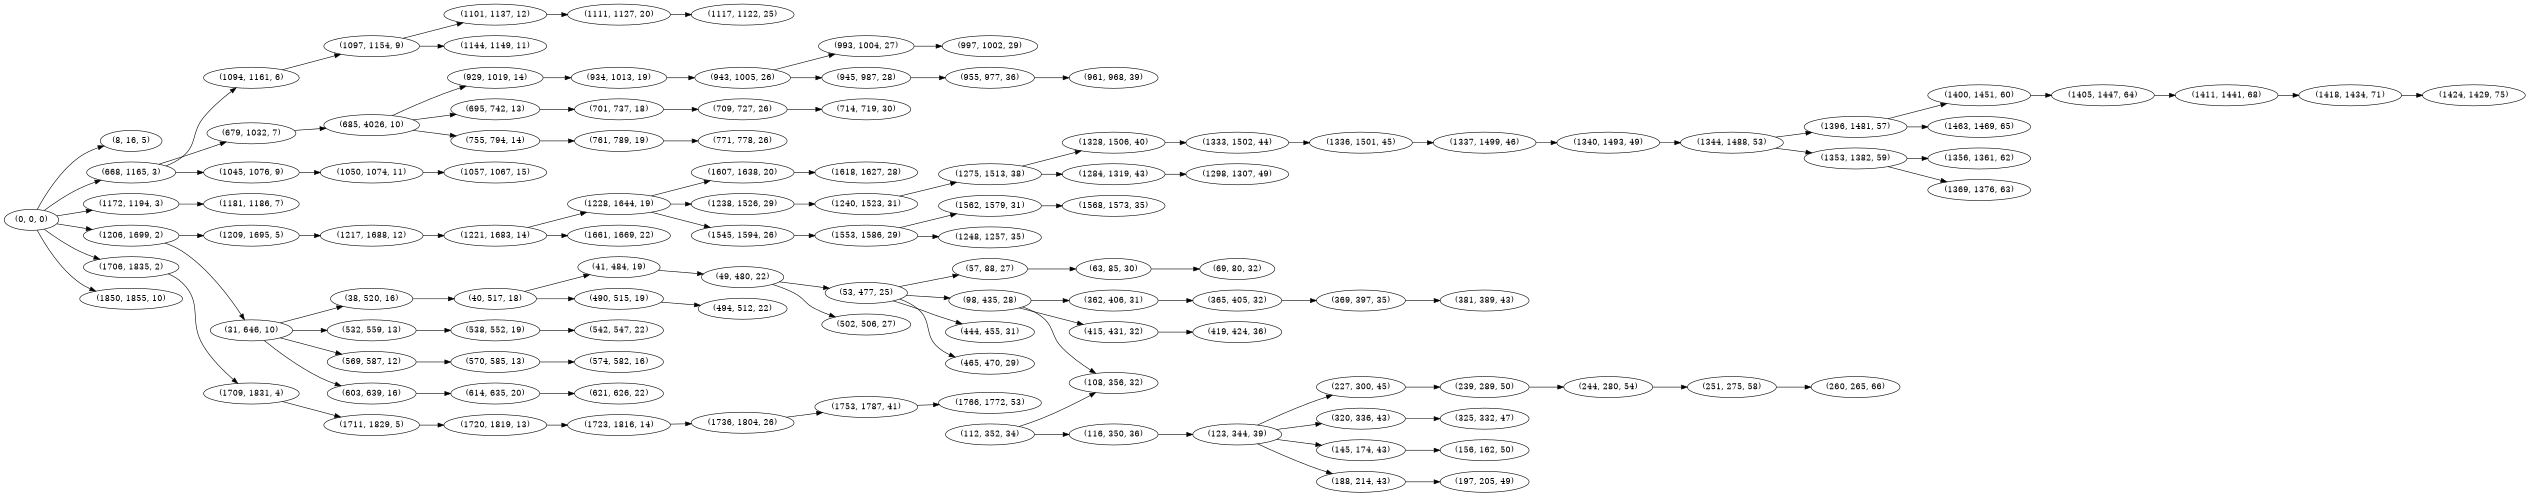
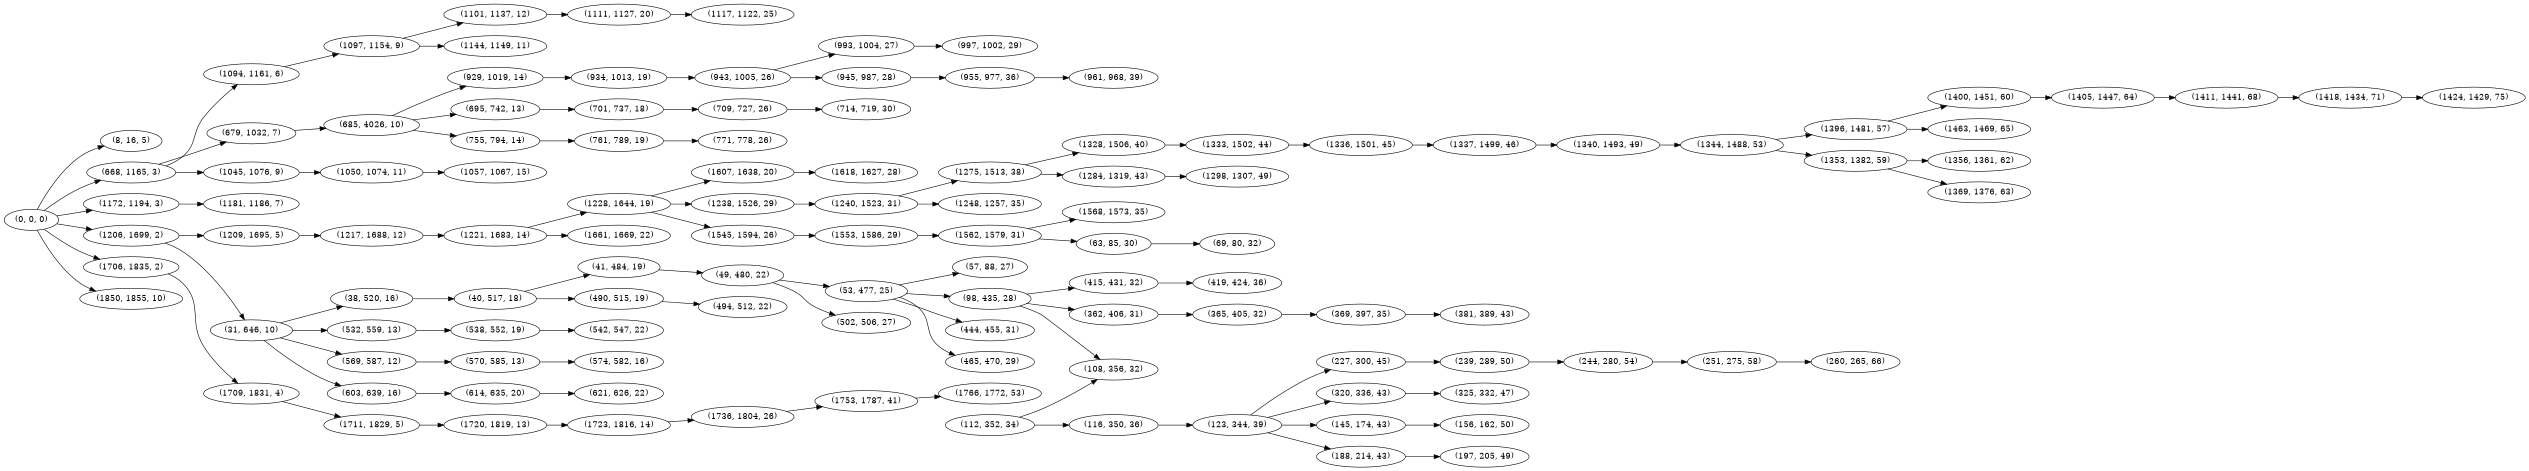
(925, 236) -> (925, 204)
(1049, 269) -> (1055, 240)
